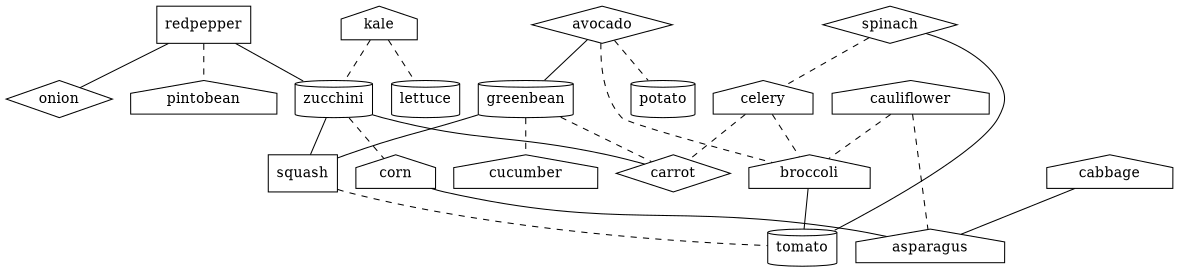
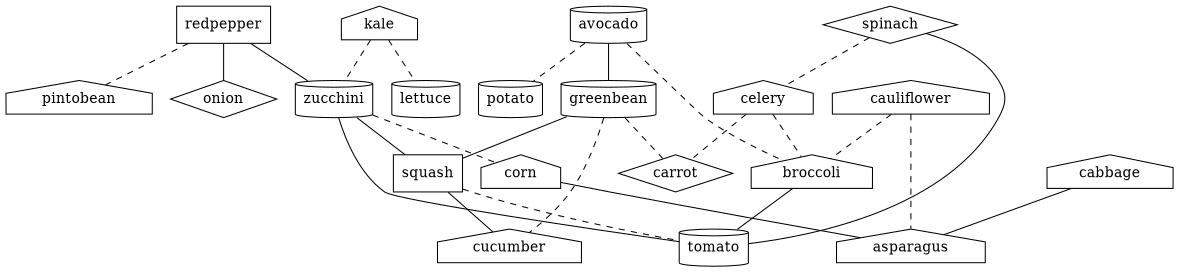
(602, 25) -> (609, 25)
(509, 139) -> (488, 213)
none -> (476, 217)
